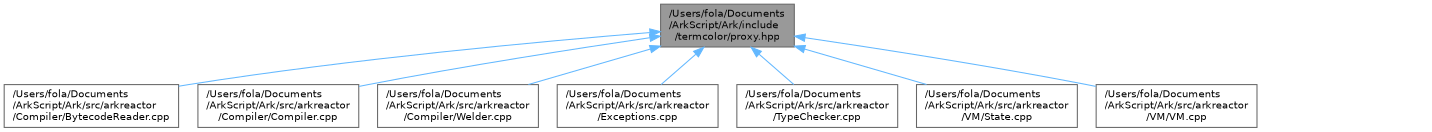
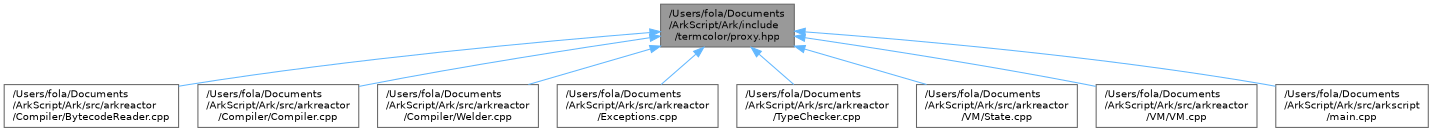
none -> (1352, 106)
